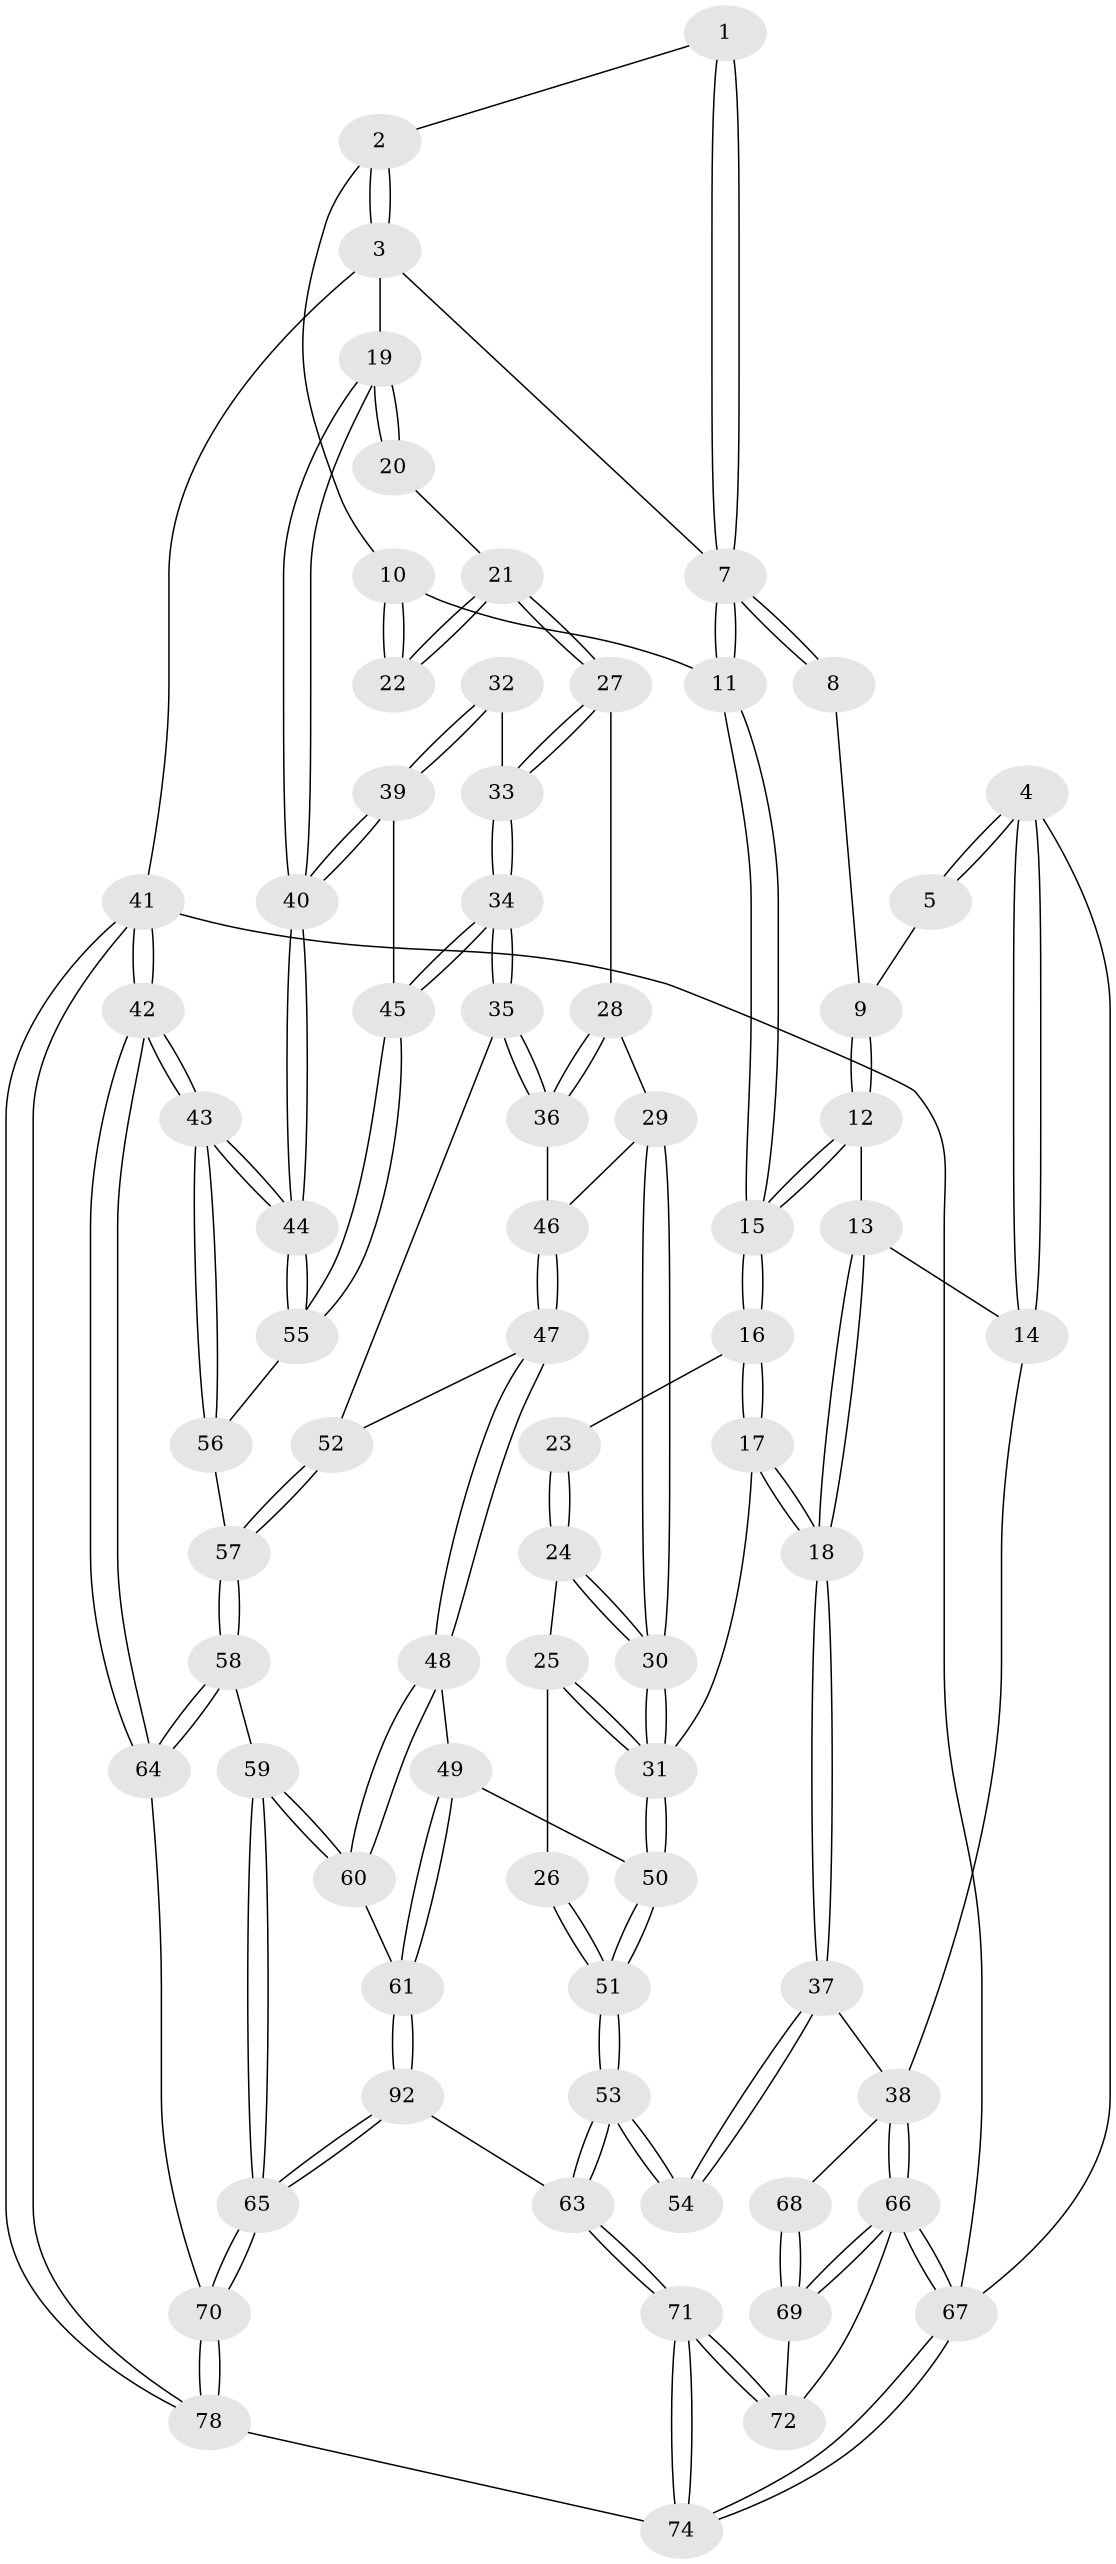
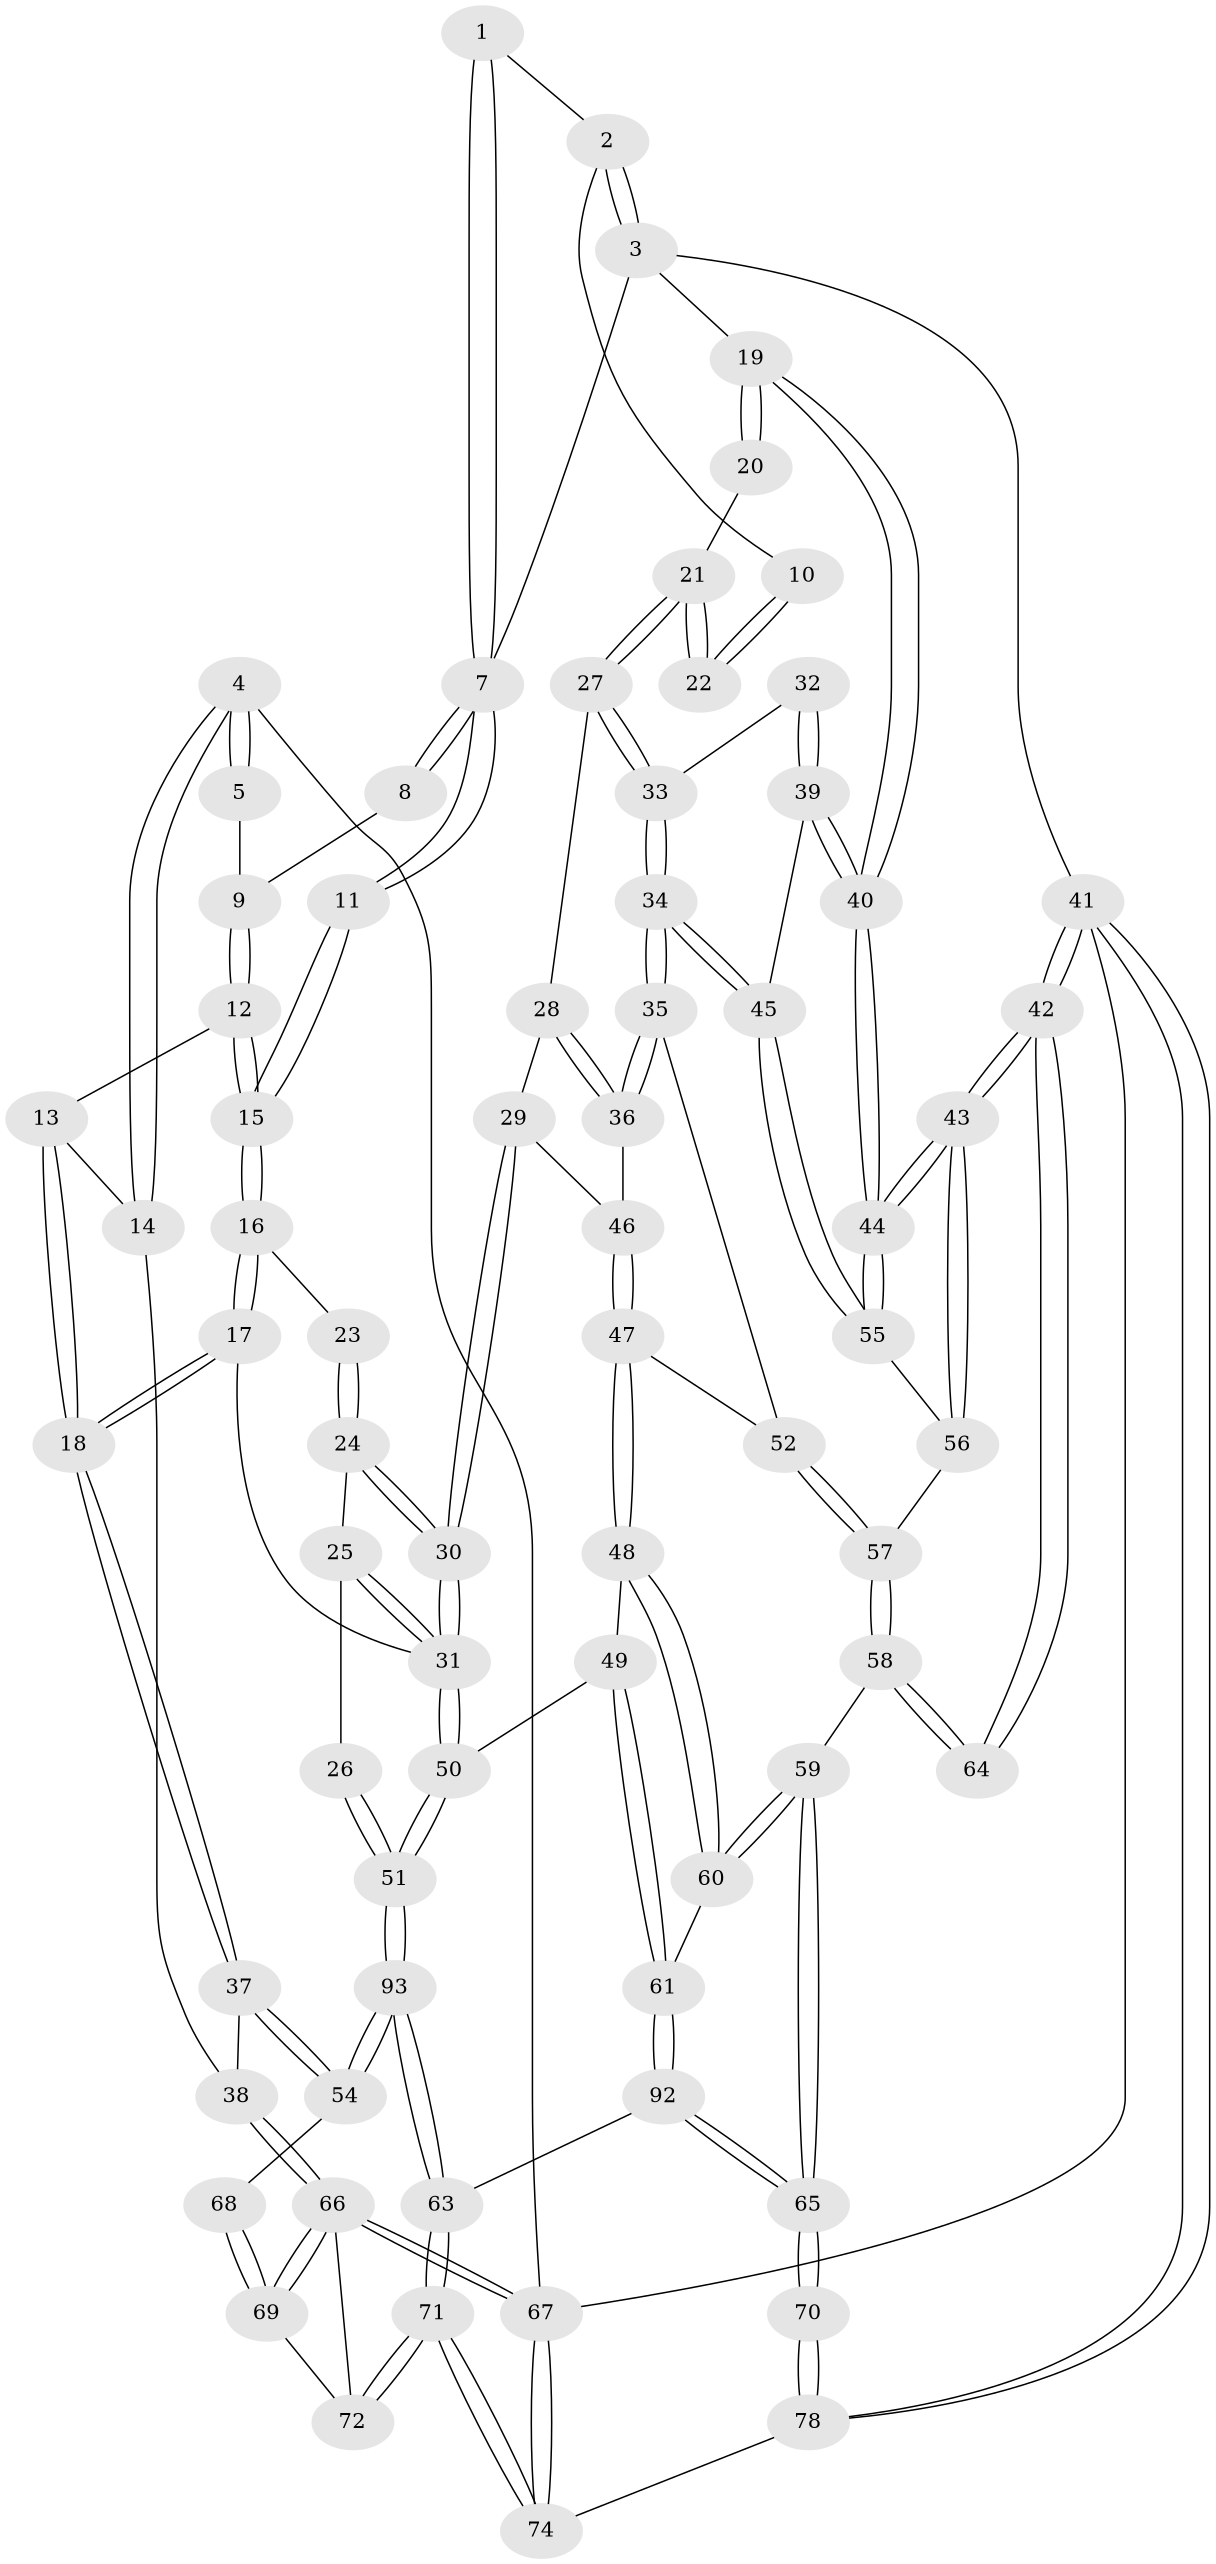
(586, 637) -> none
(161, 2045) -> none
(609, 2097) -> (395, 1988)
(845, 2151) -> (298, 2140)
